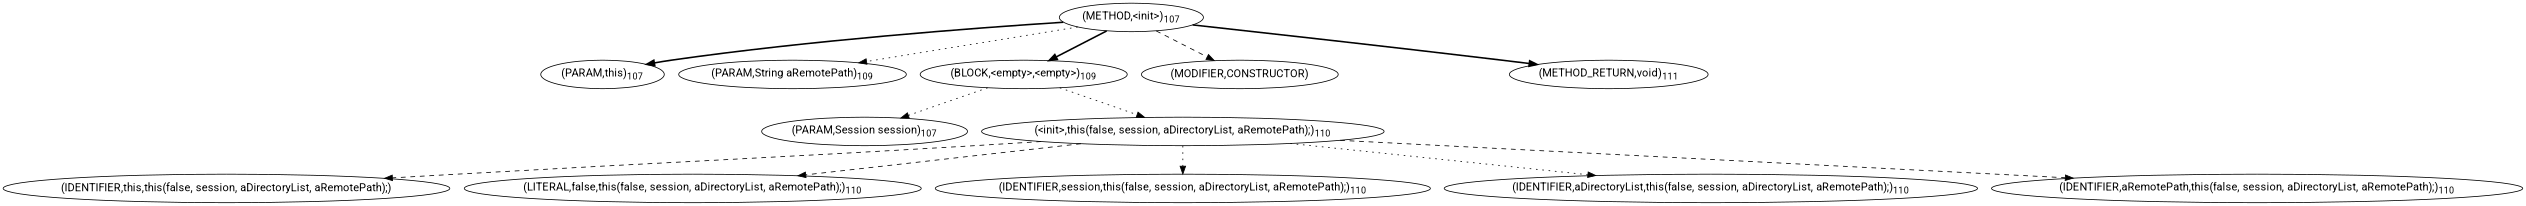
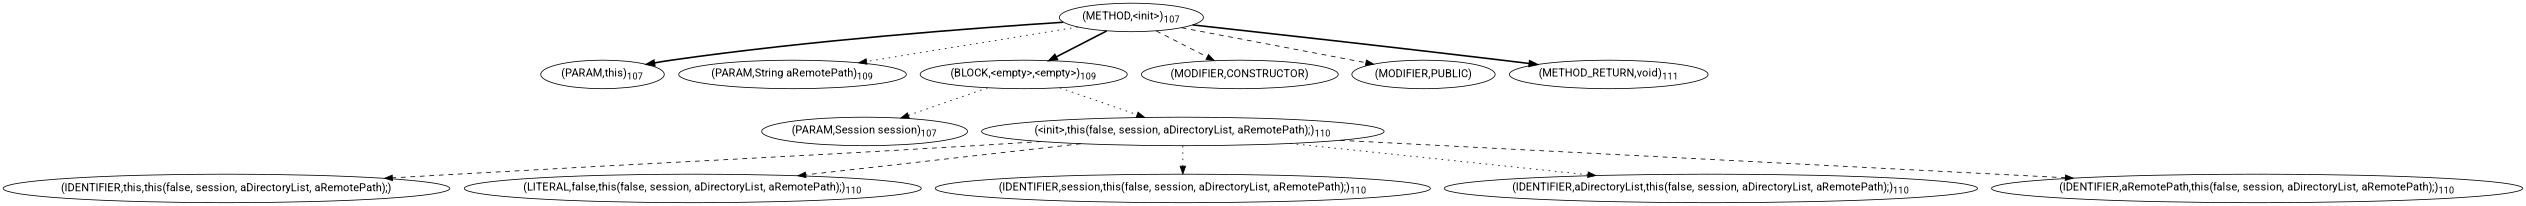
none -> (1423, 74)
